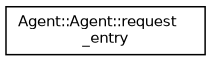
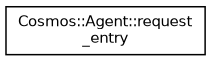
(106, 31) -> (106, 31)
